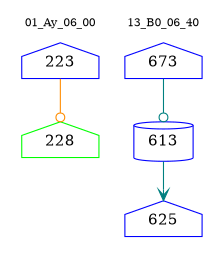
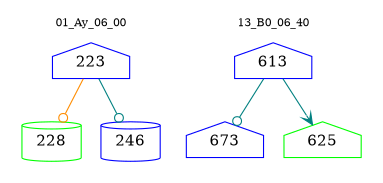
(163, 96) -> (252, 98)
(60, 142) -> (52, 142)
none -> (131, 142)
(163, 142) -> (273, 63)
(163, 221) -> (323, 142)
